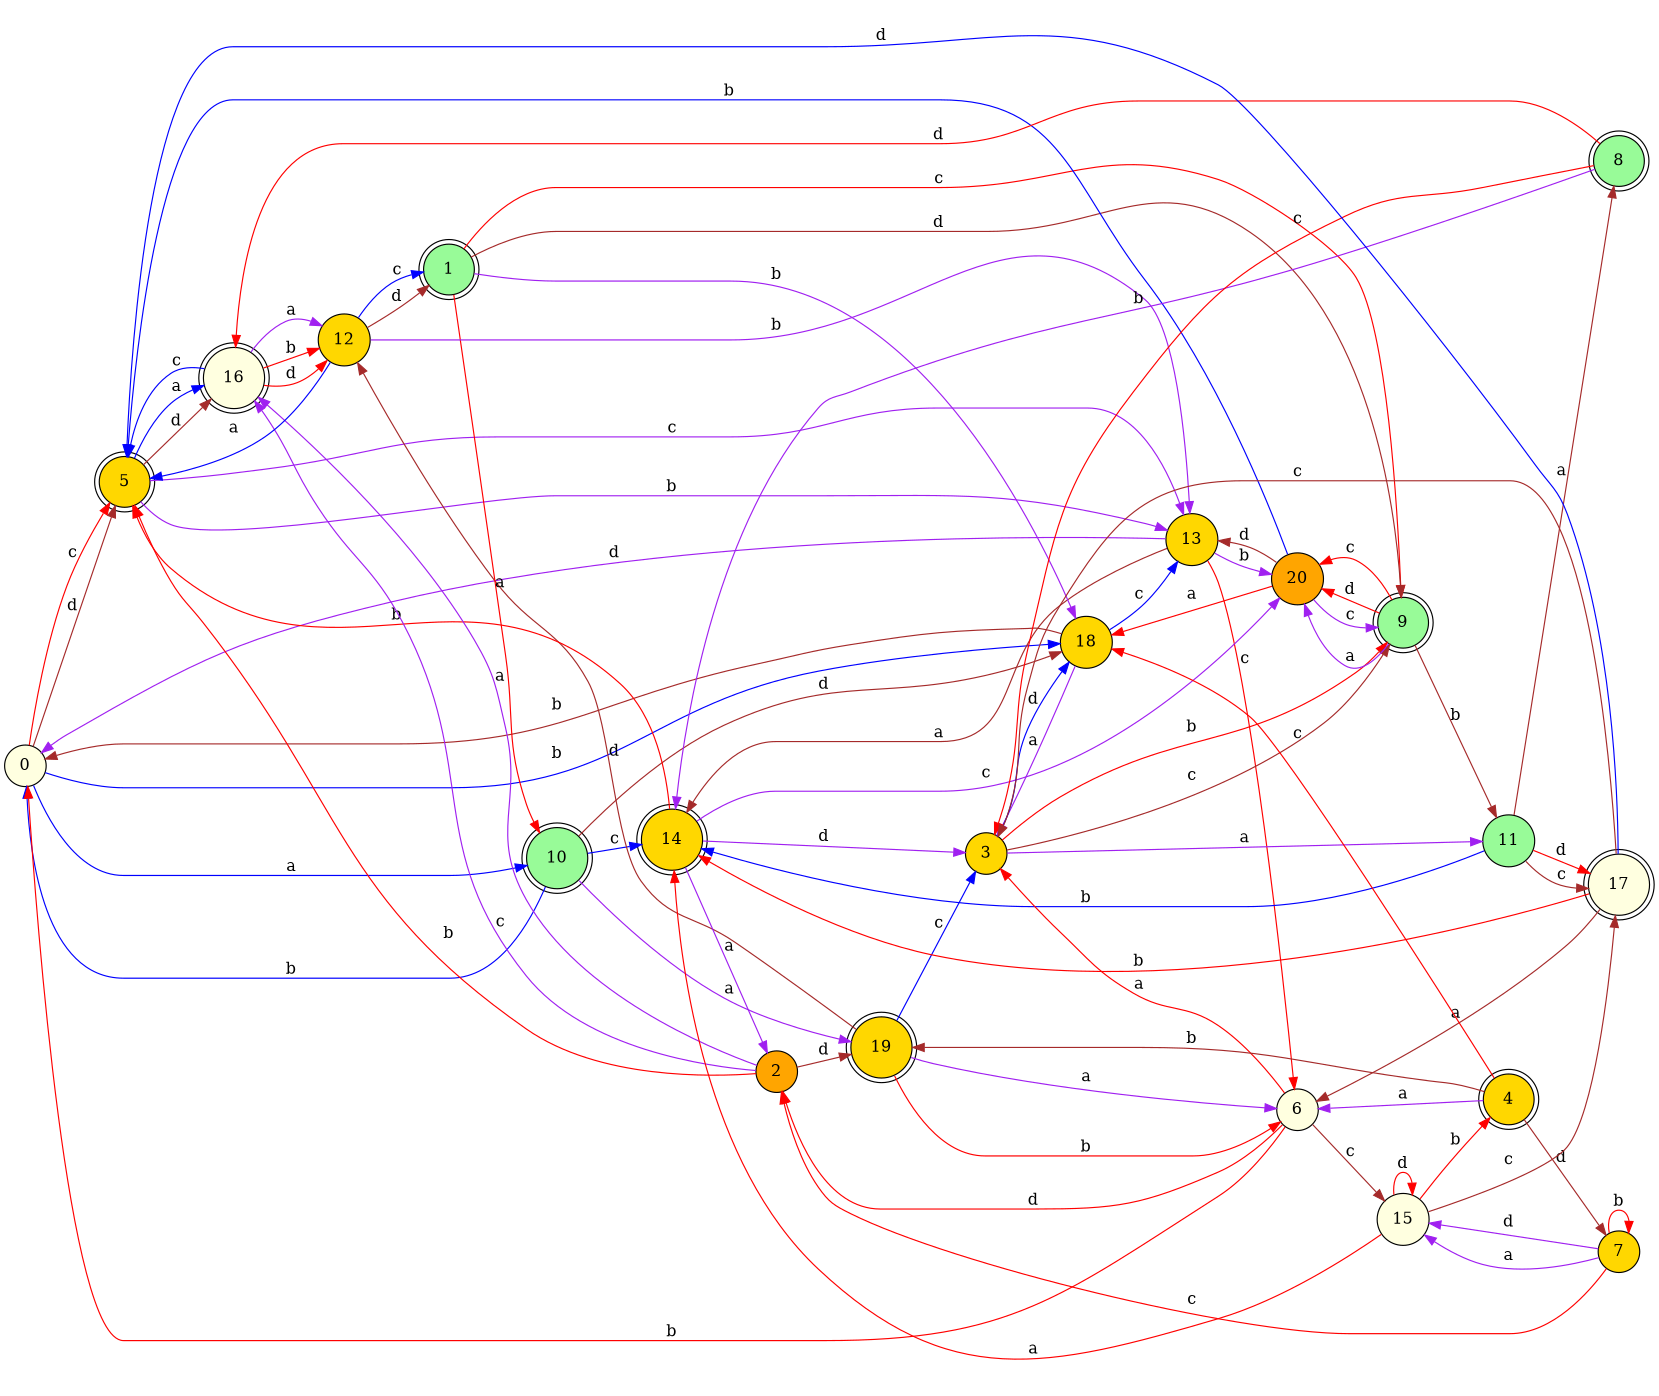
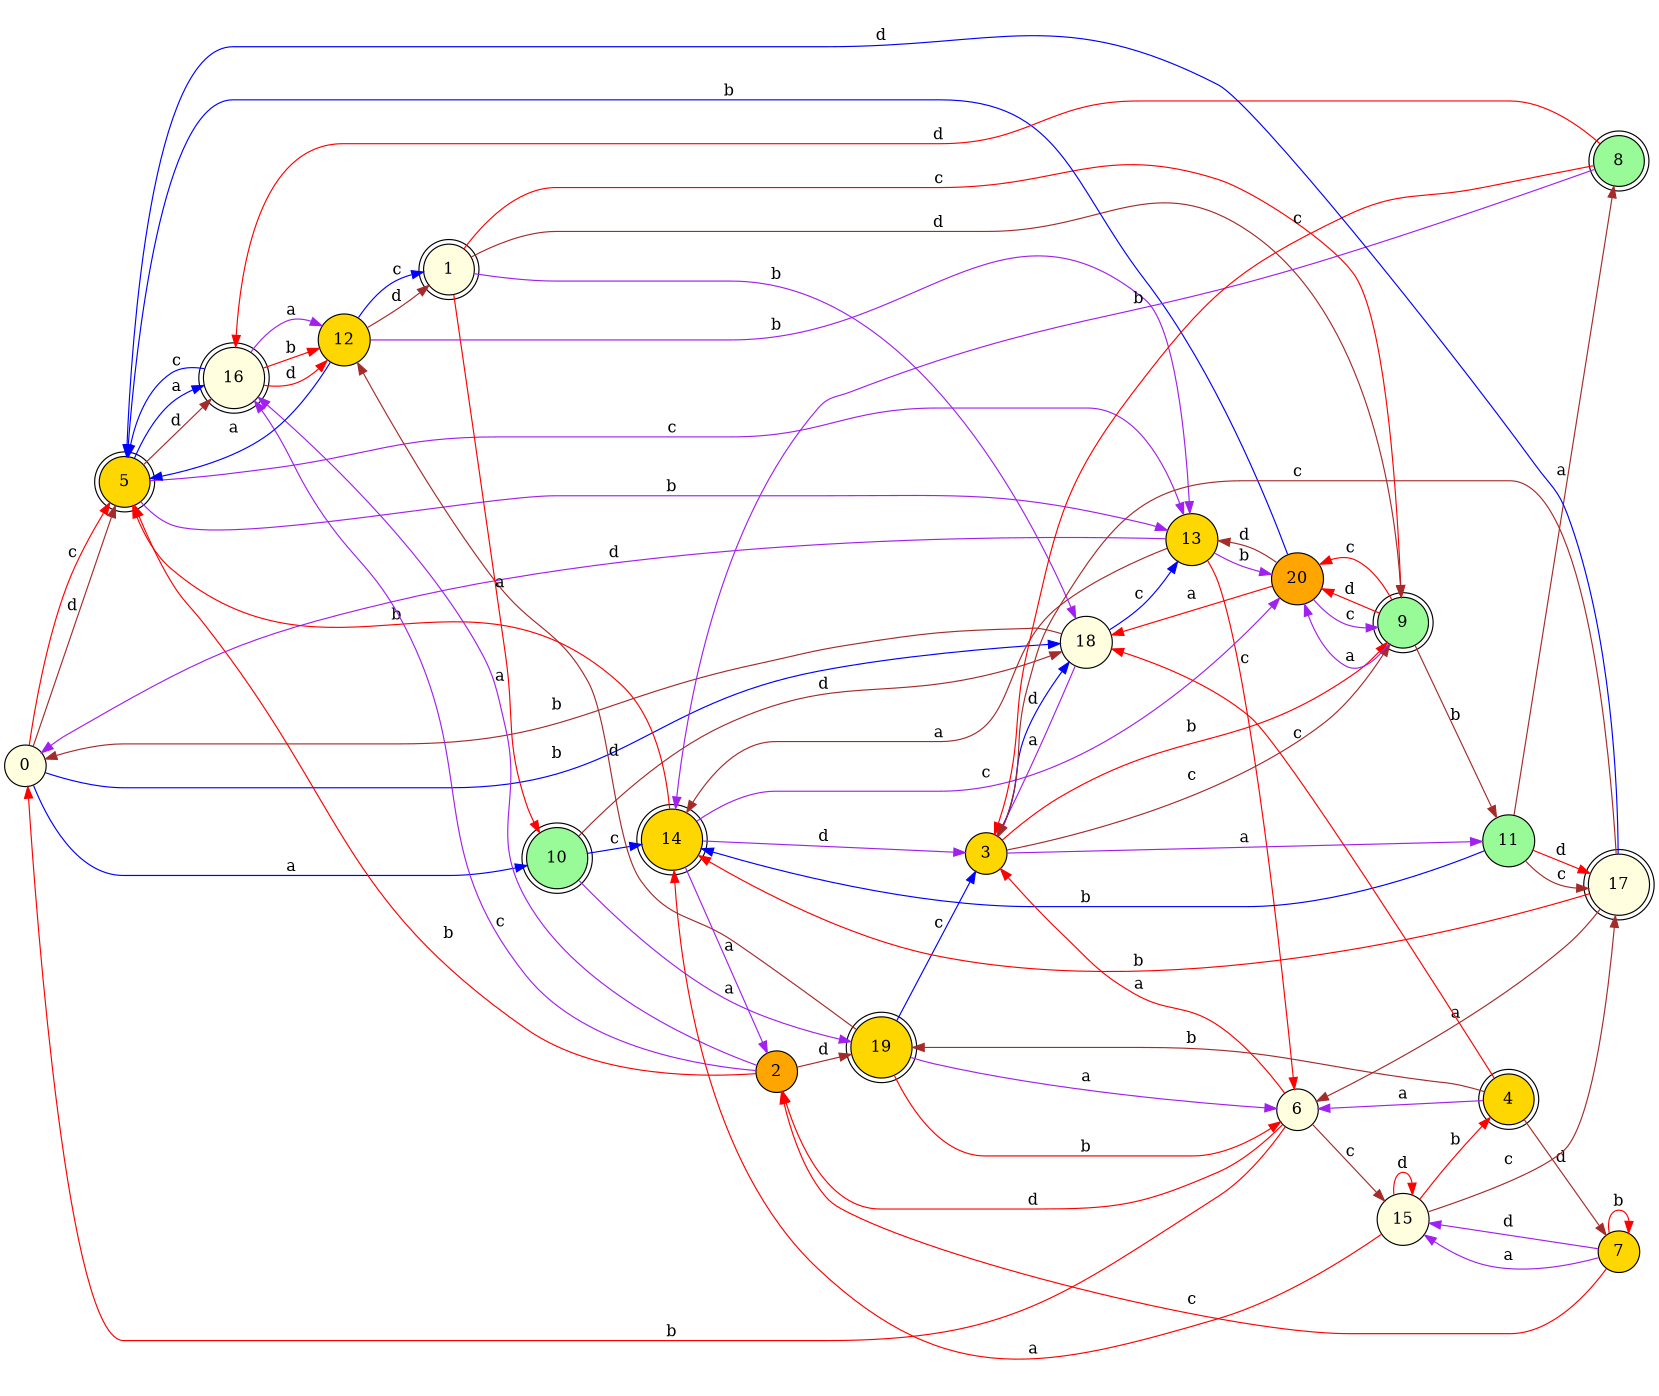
(449, 270) -> (449, 270)
(1086, 642) -> (1086, 642)
(245, 978) -> none
